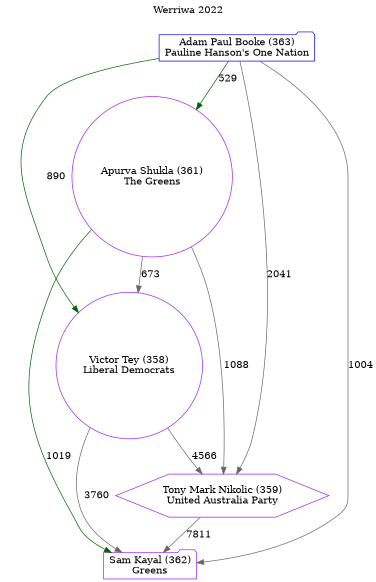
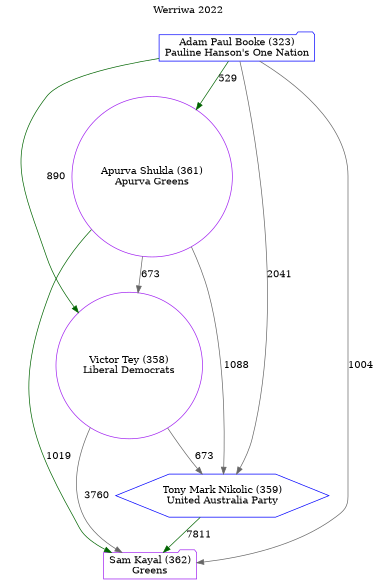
(237, 48) -> (237, 48)
(152, 177) -> (152, 177)
(205, 456) -> (205, 456)
(222, 496) -> (222, 496)
(184, 532) -> (184, 532)
